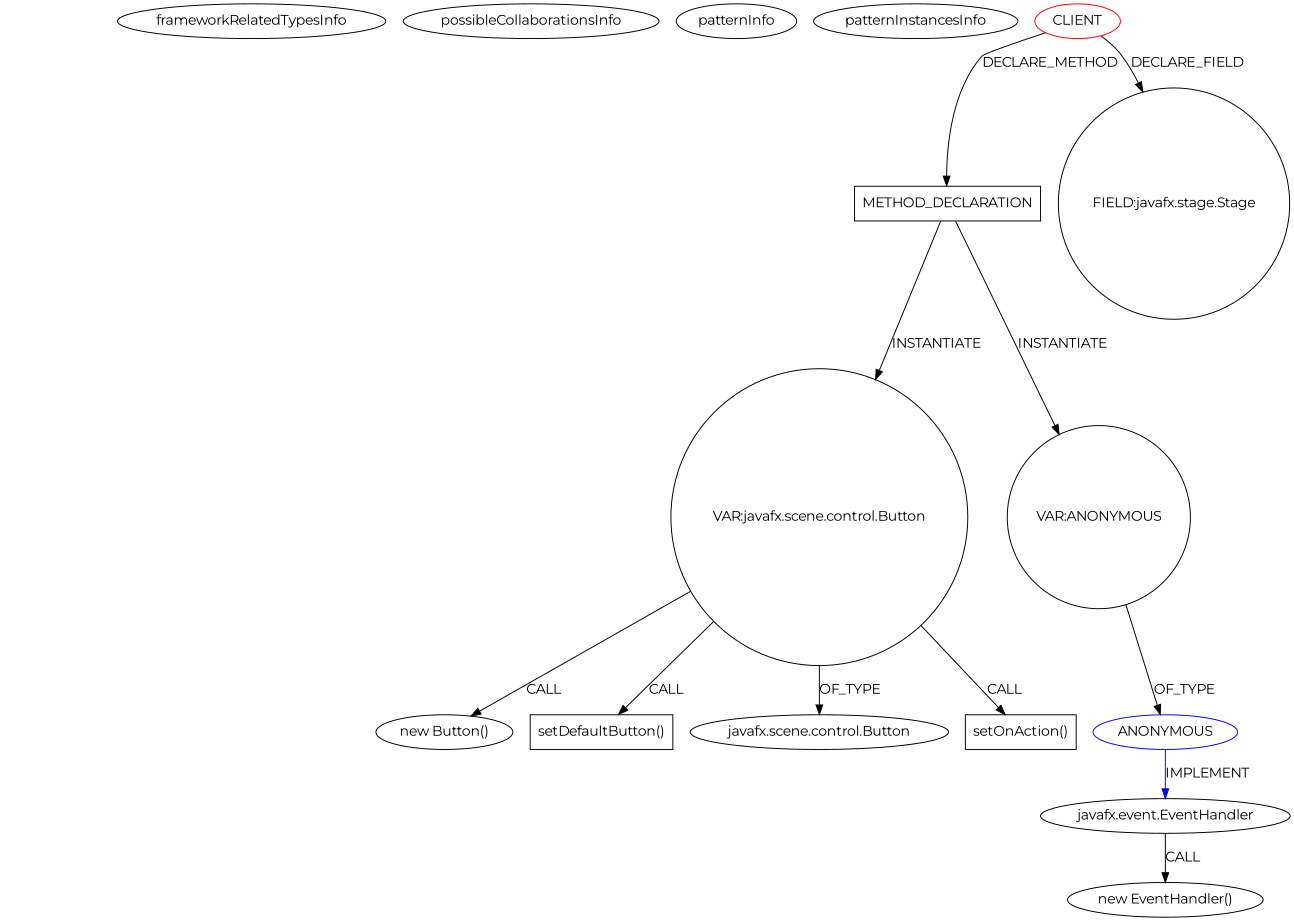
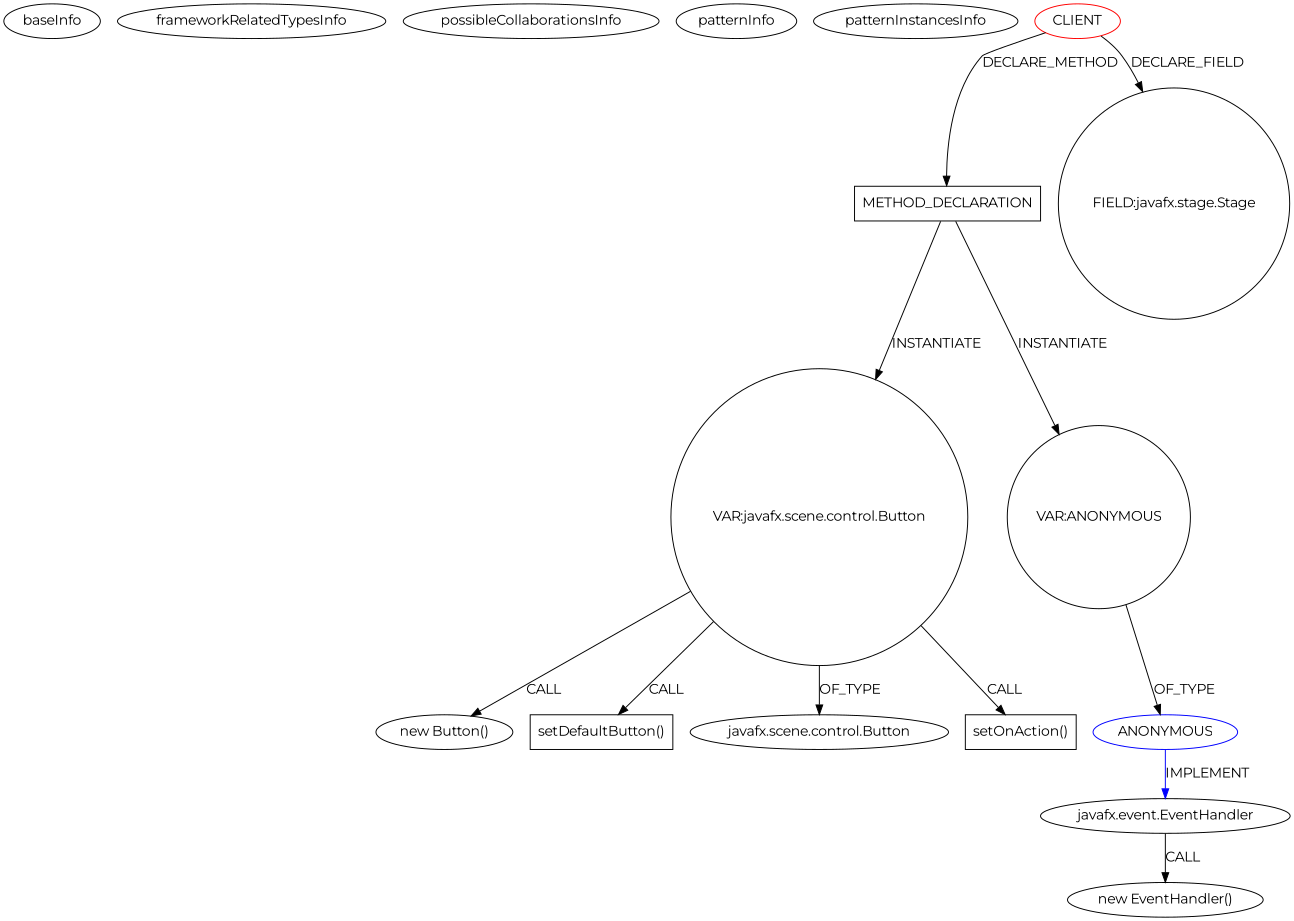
none -> (52, 21)
